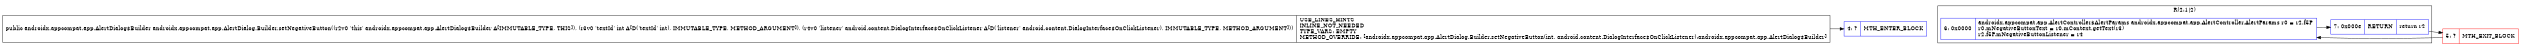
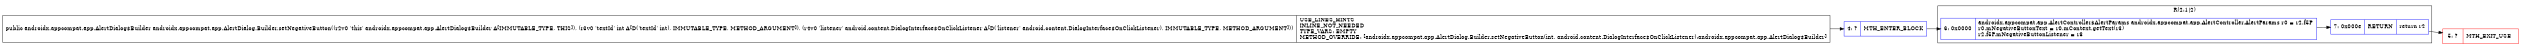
(2031, 35) -> (2031, 35)
(2489, 36) -> (2489, 36)
(2382, 39) -> (1932, 29)
